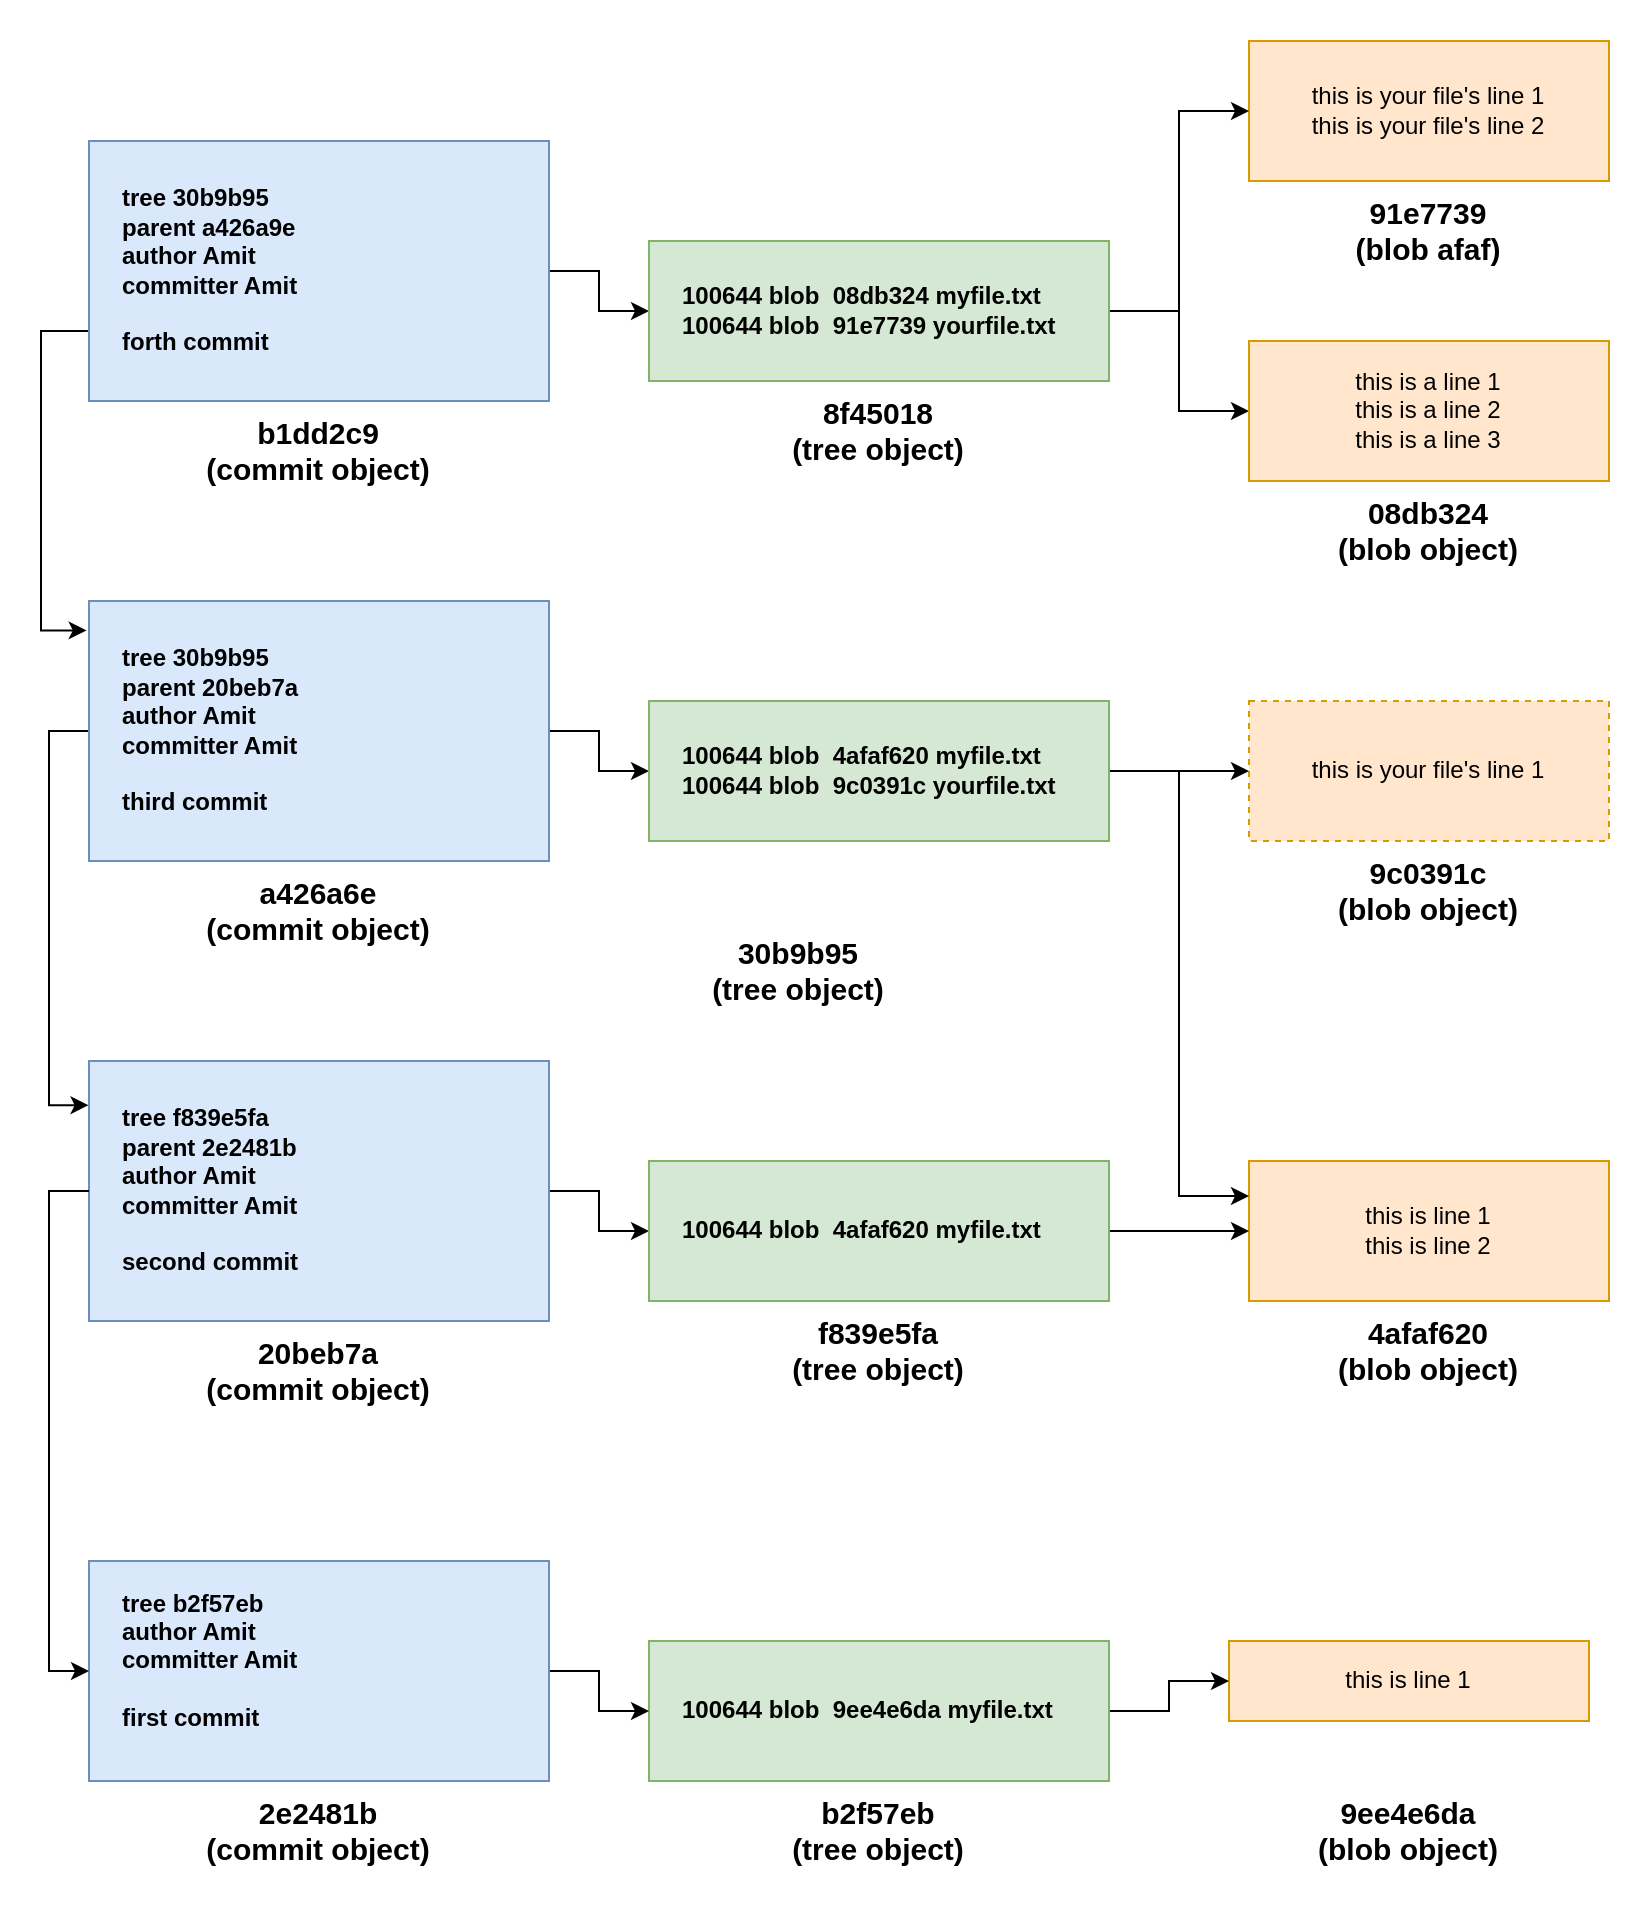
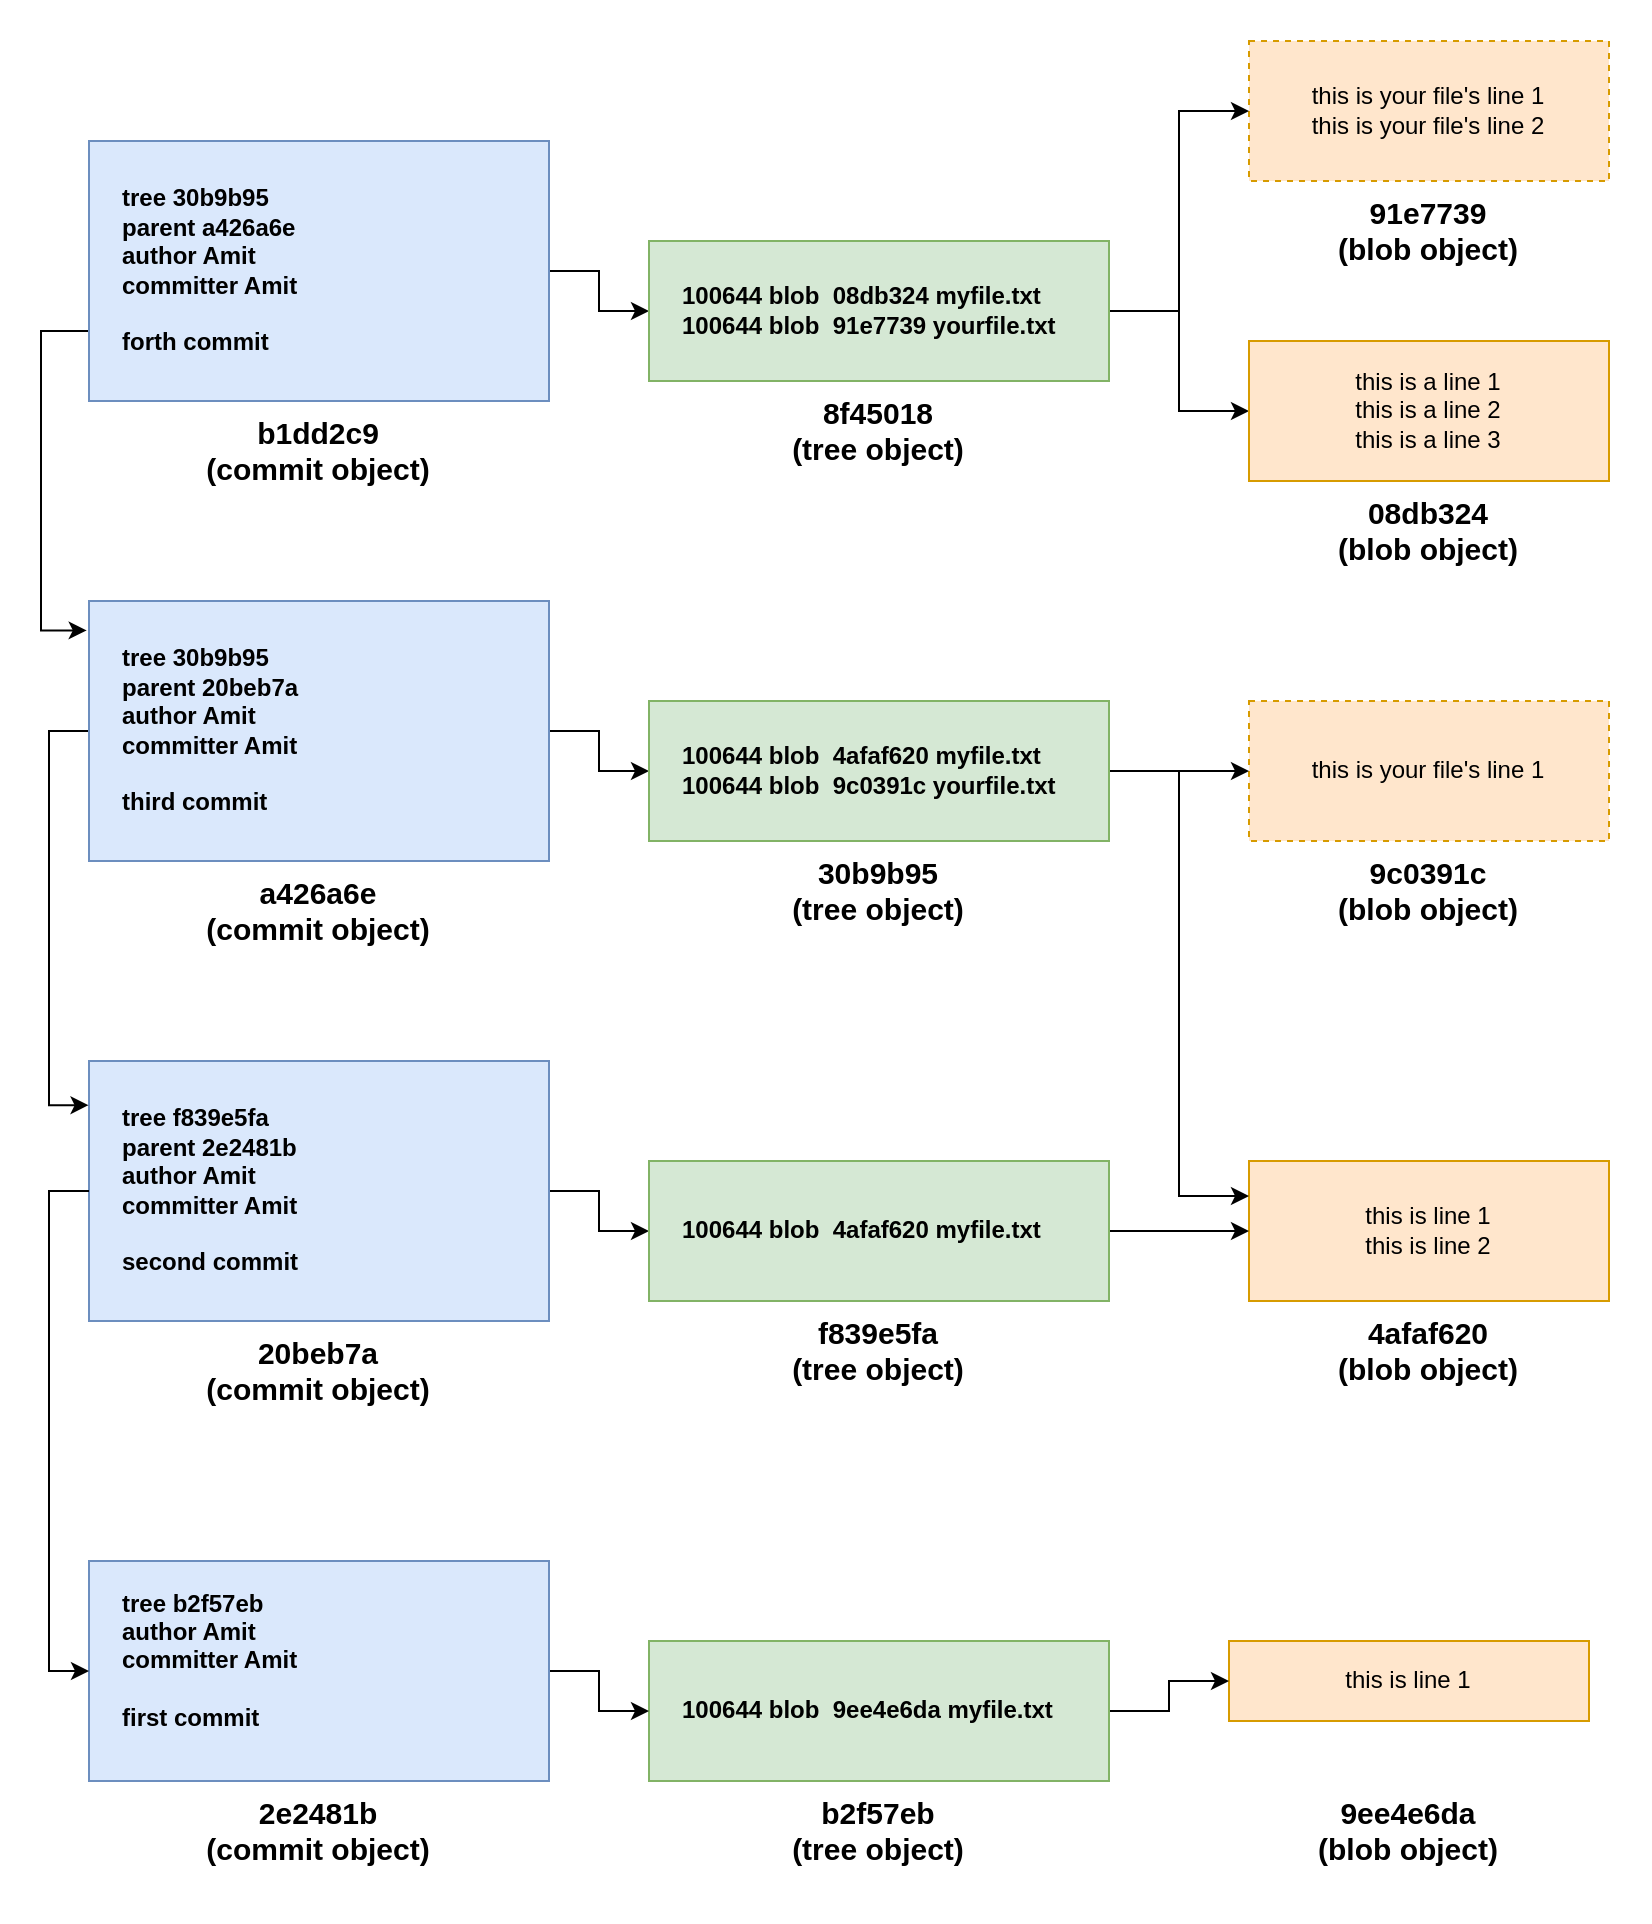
(1429, 111) -> (1429, 111)
(1429, 231) -> (1429, 231)
(217, 271) -> (217, 271)
(799, 971) -> (879, 891)
